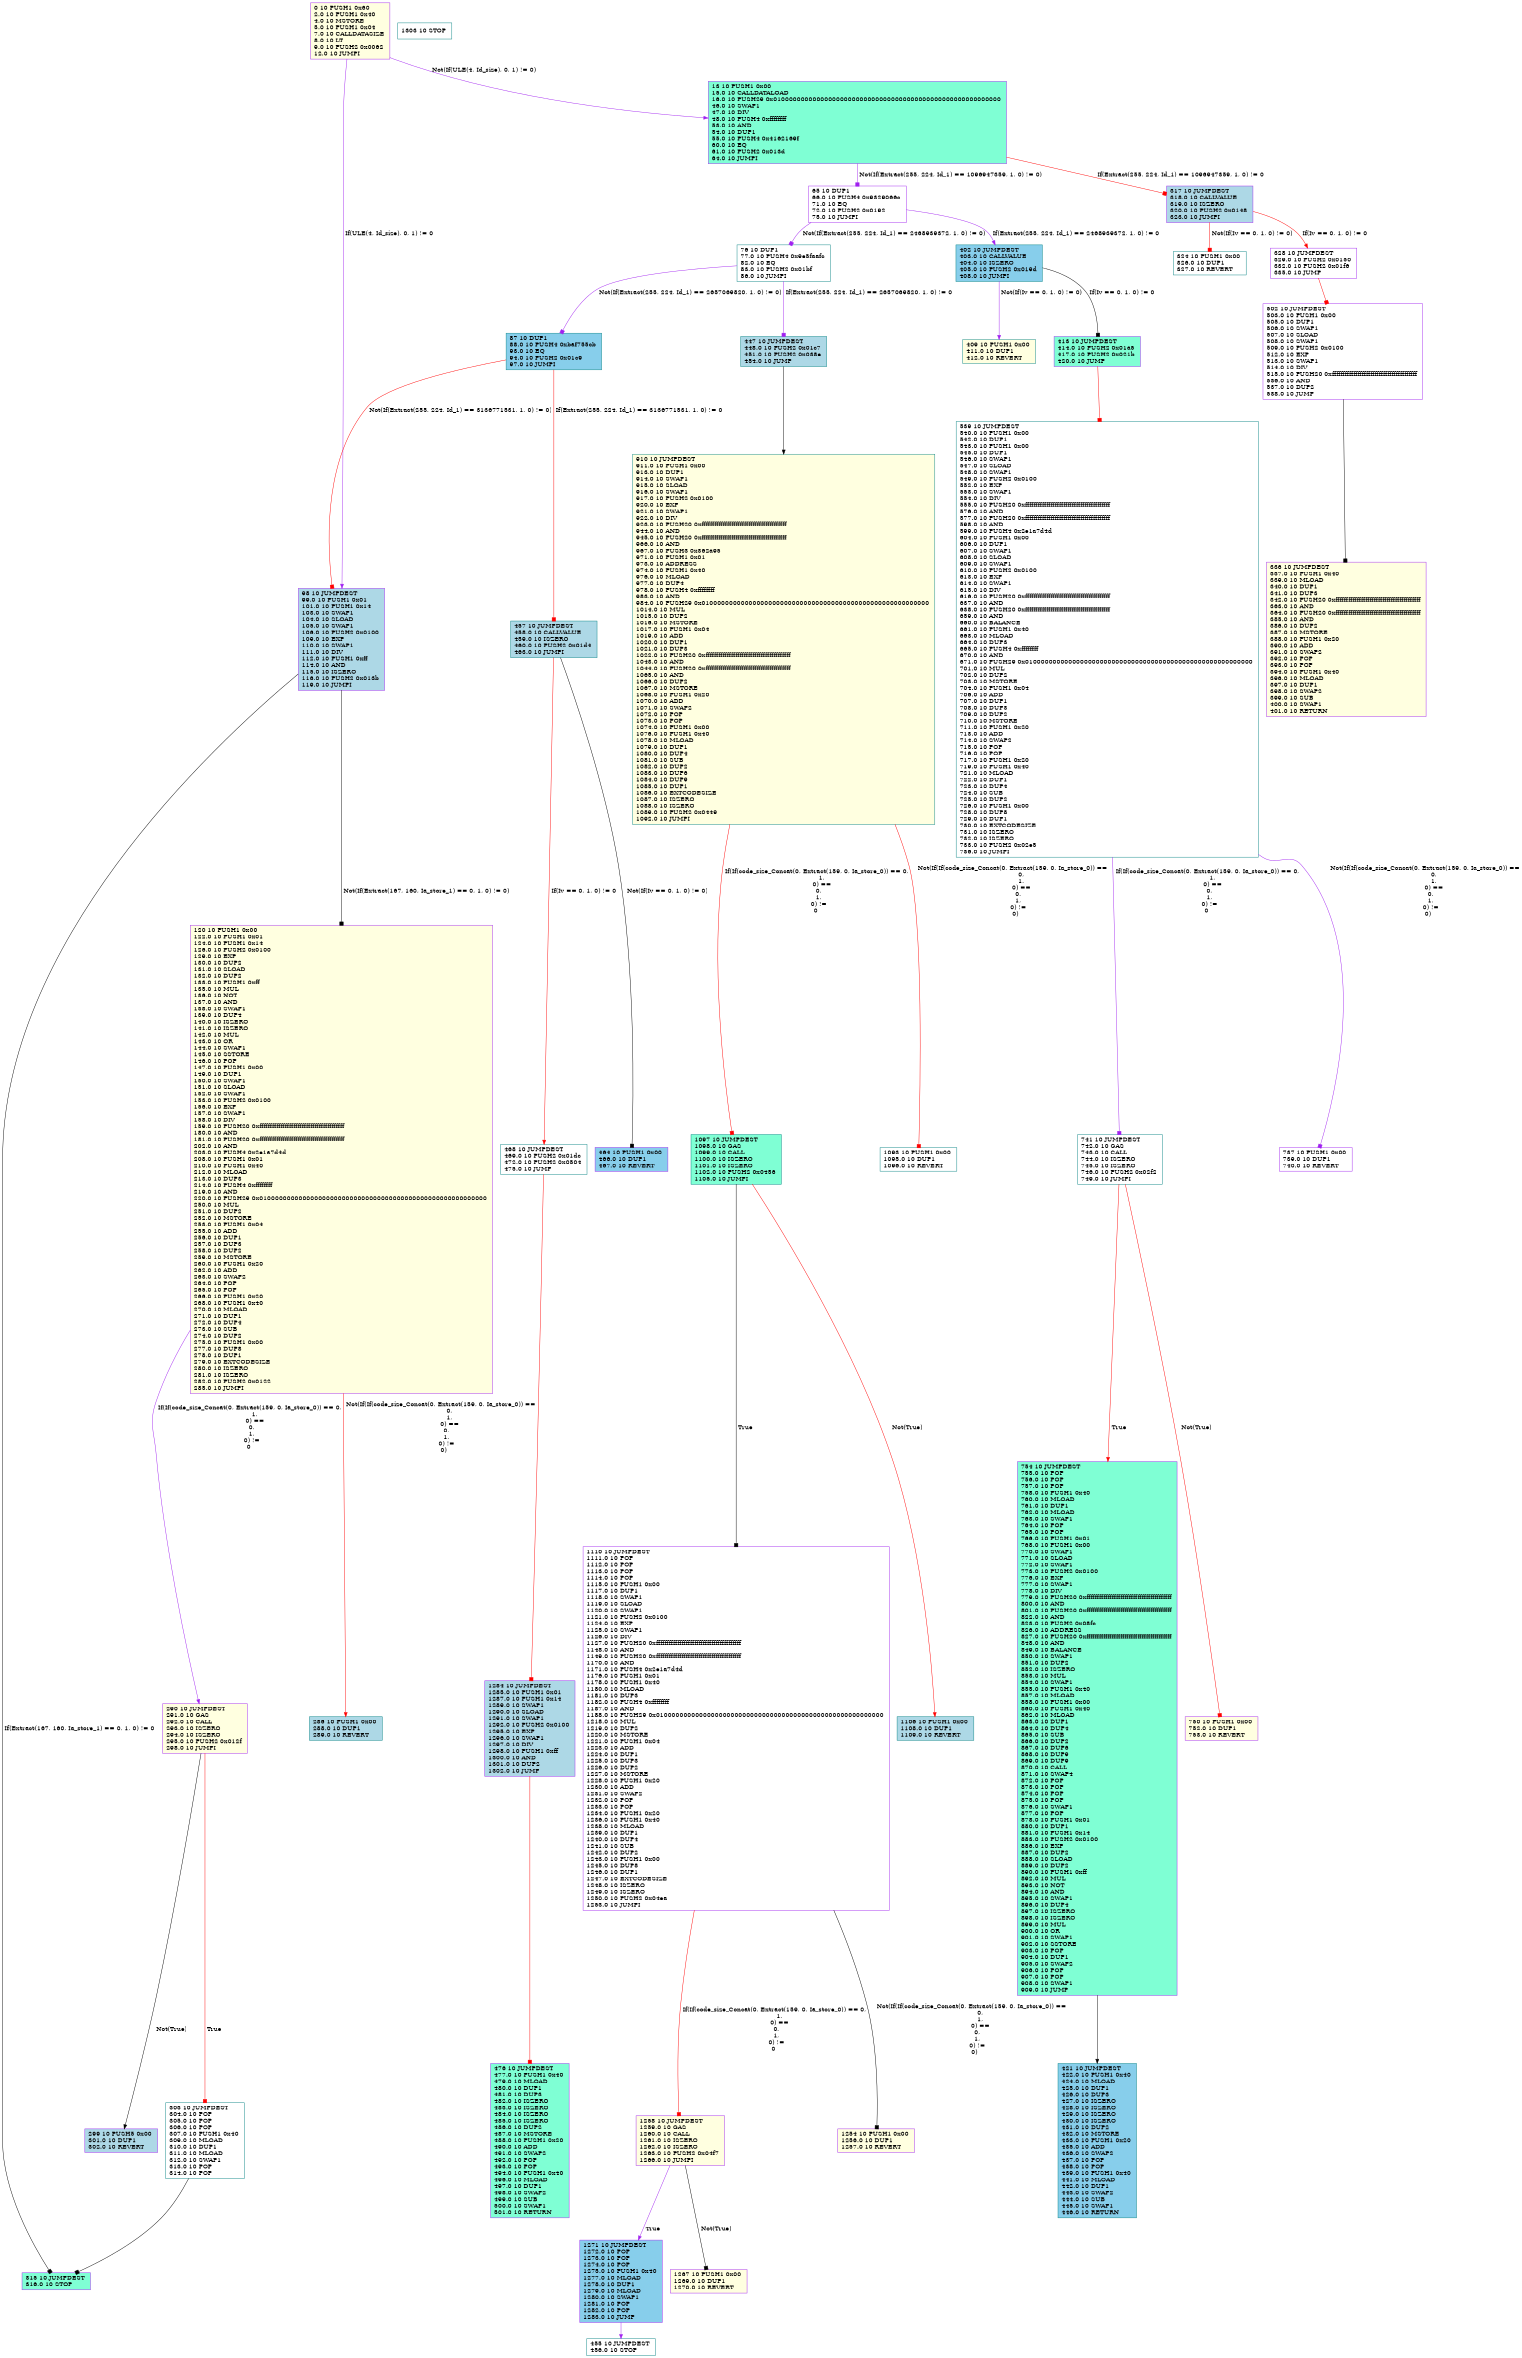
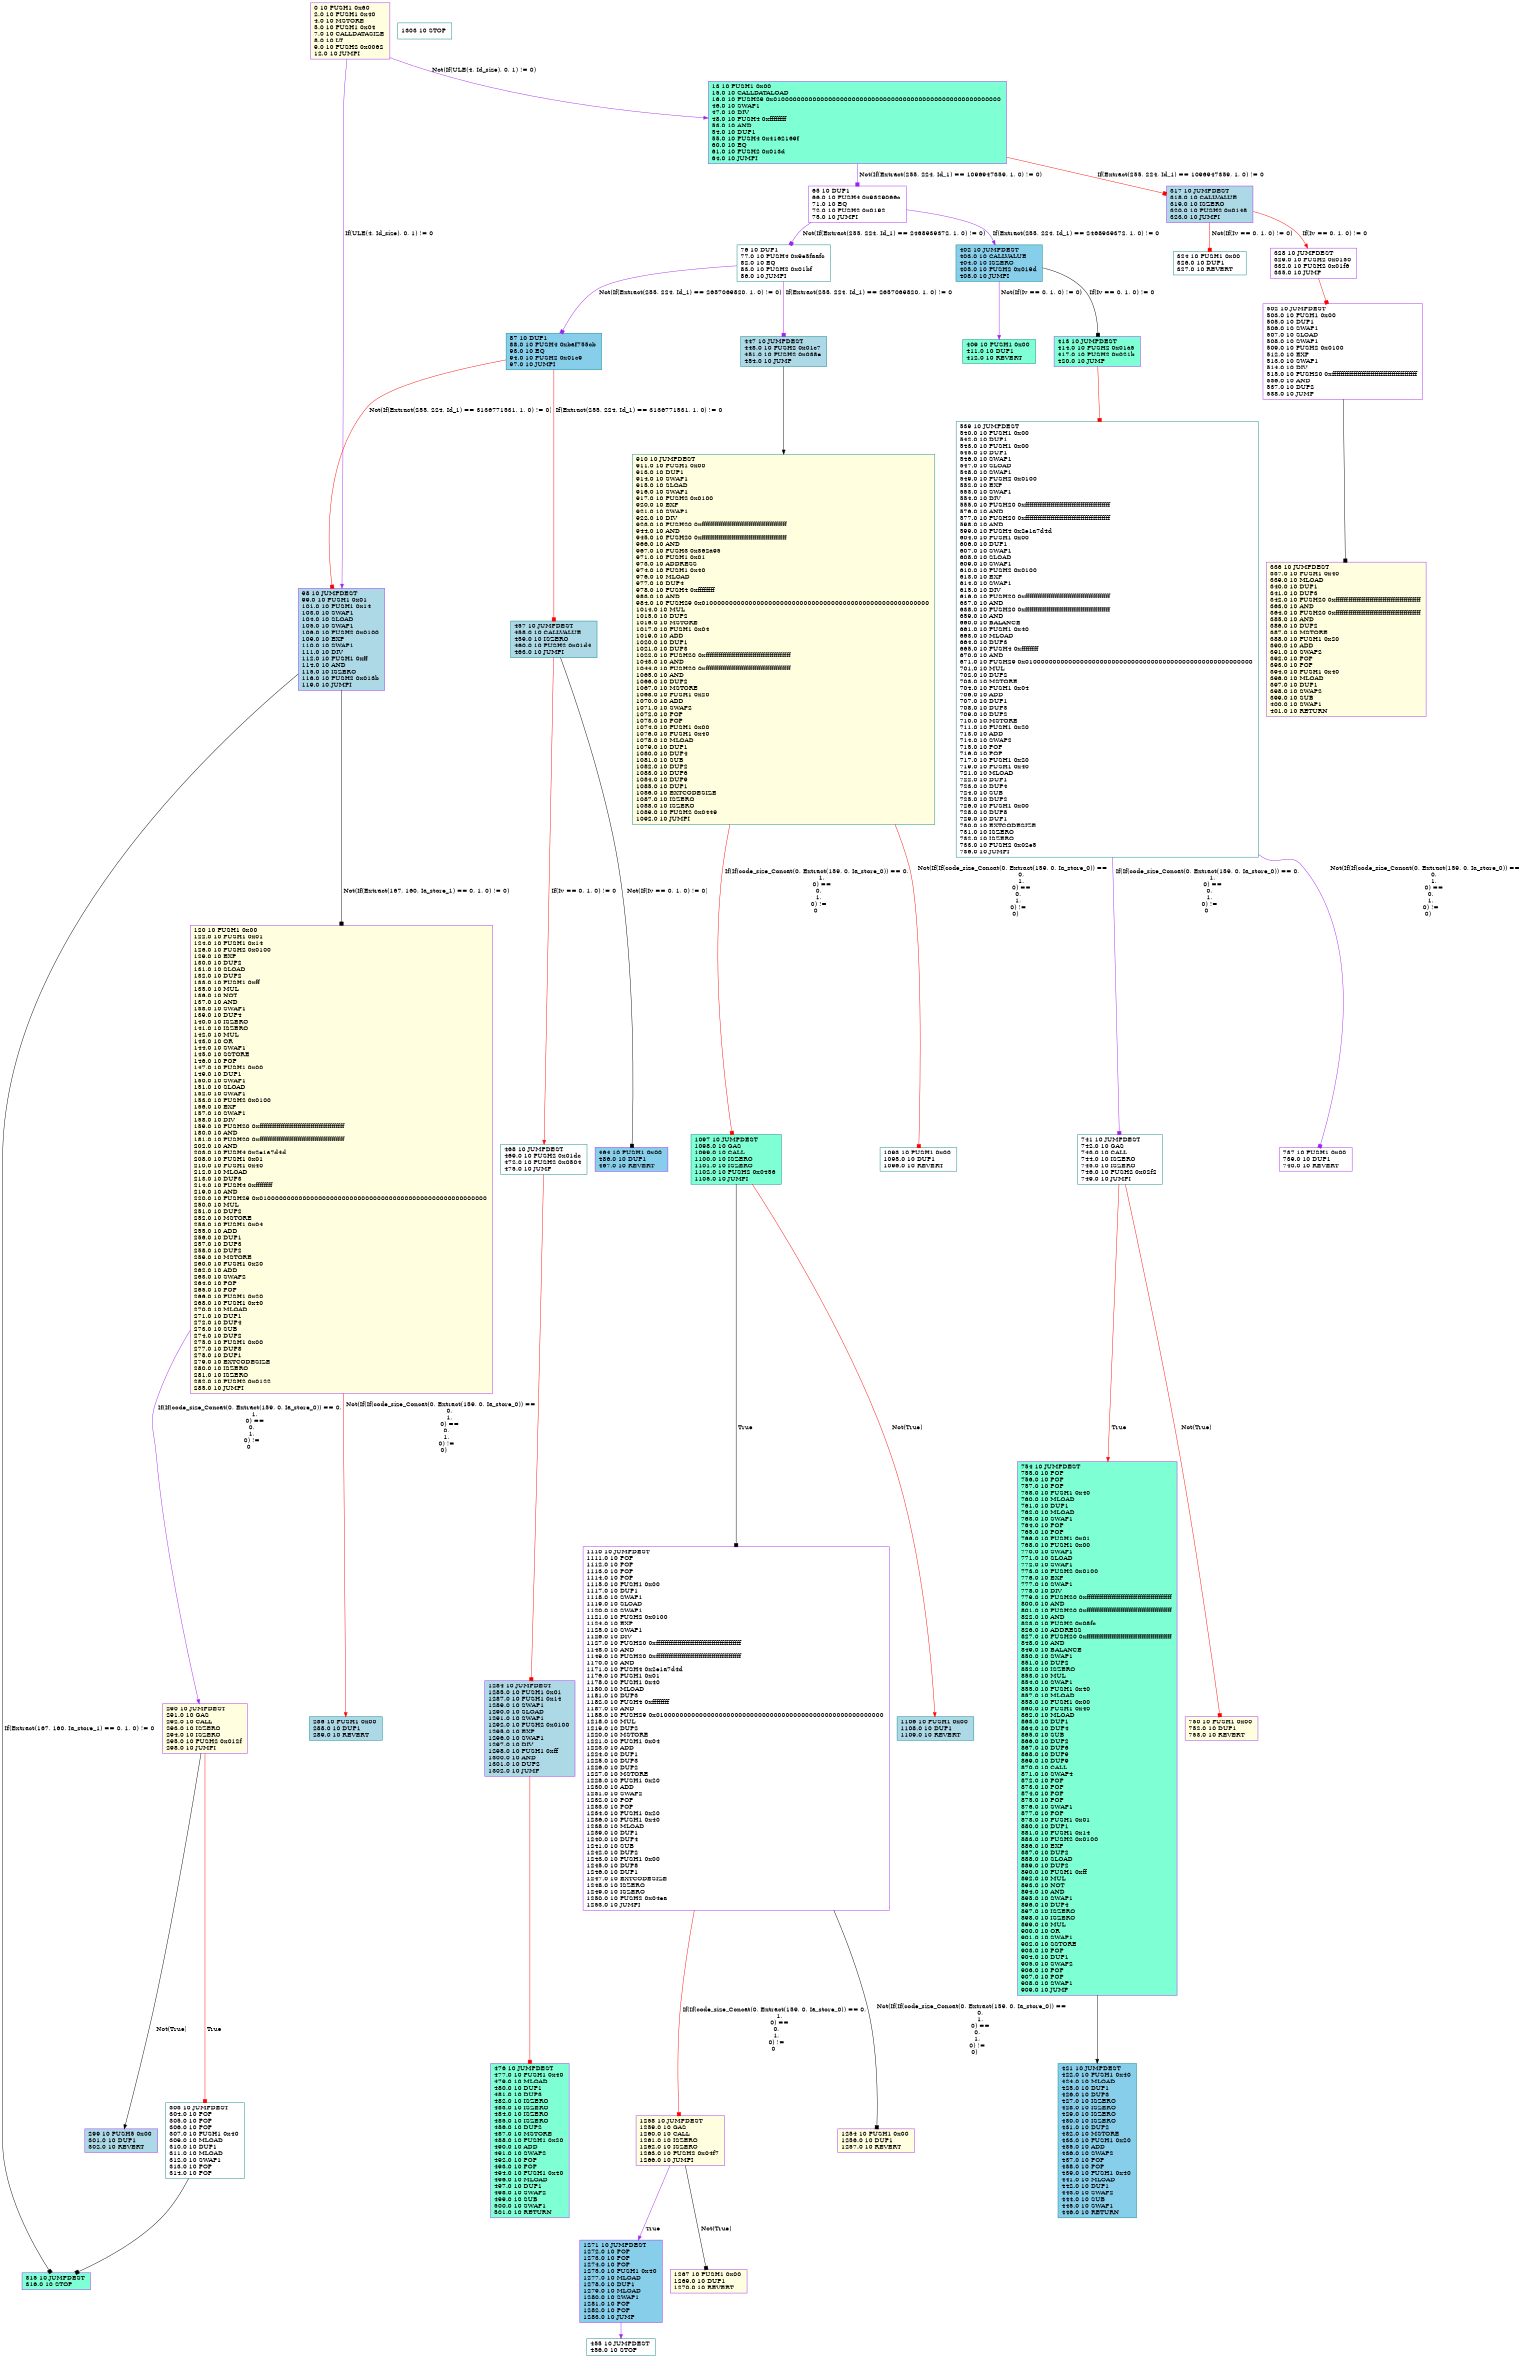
(999, 352) -> (999, 352)
(631, 1159) -> (631, 1159)
